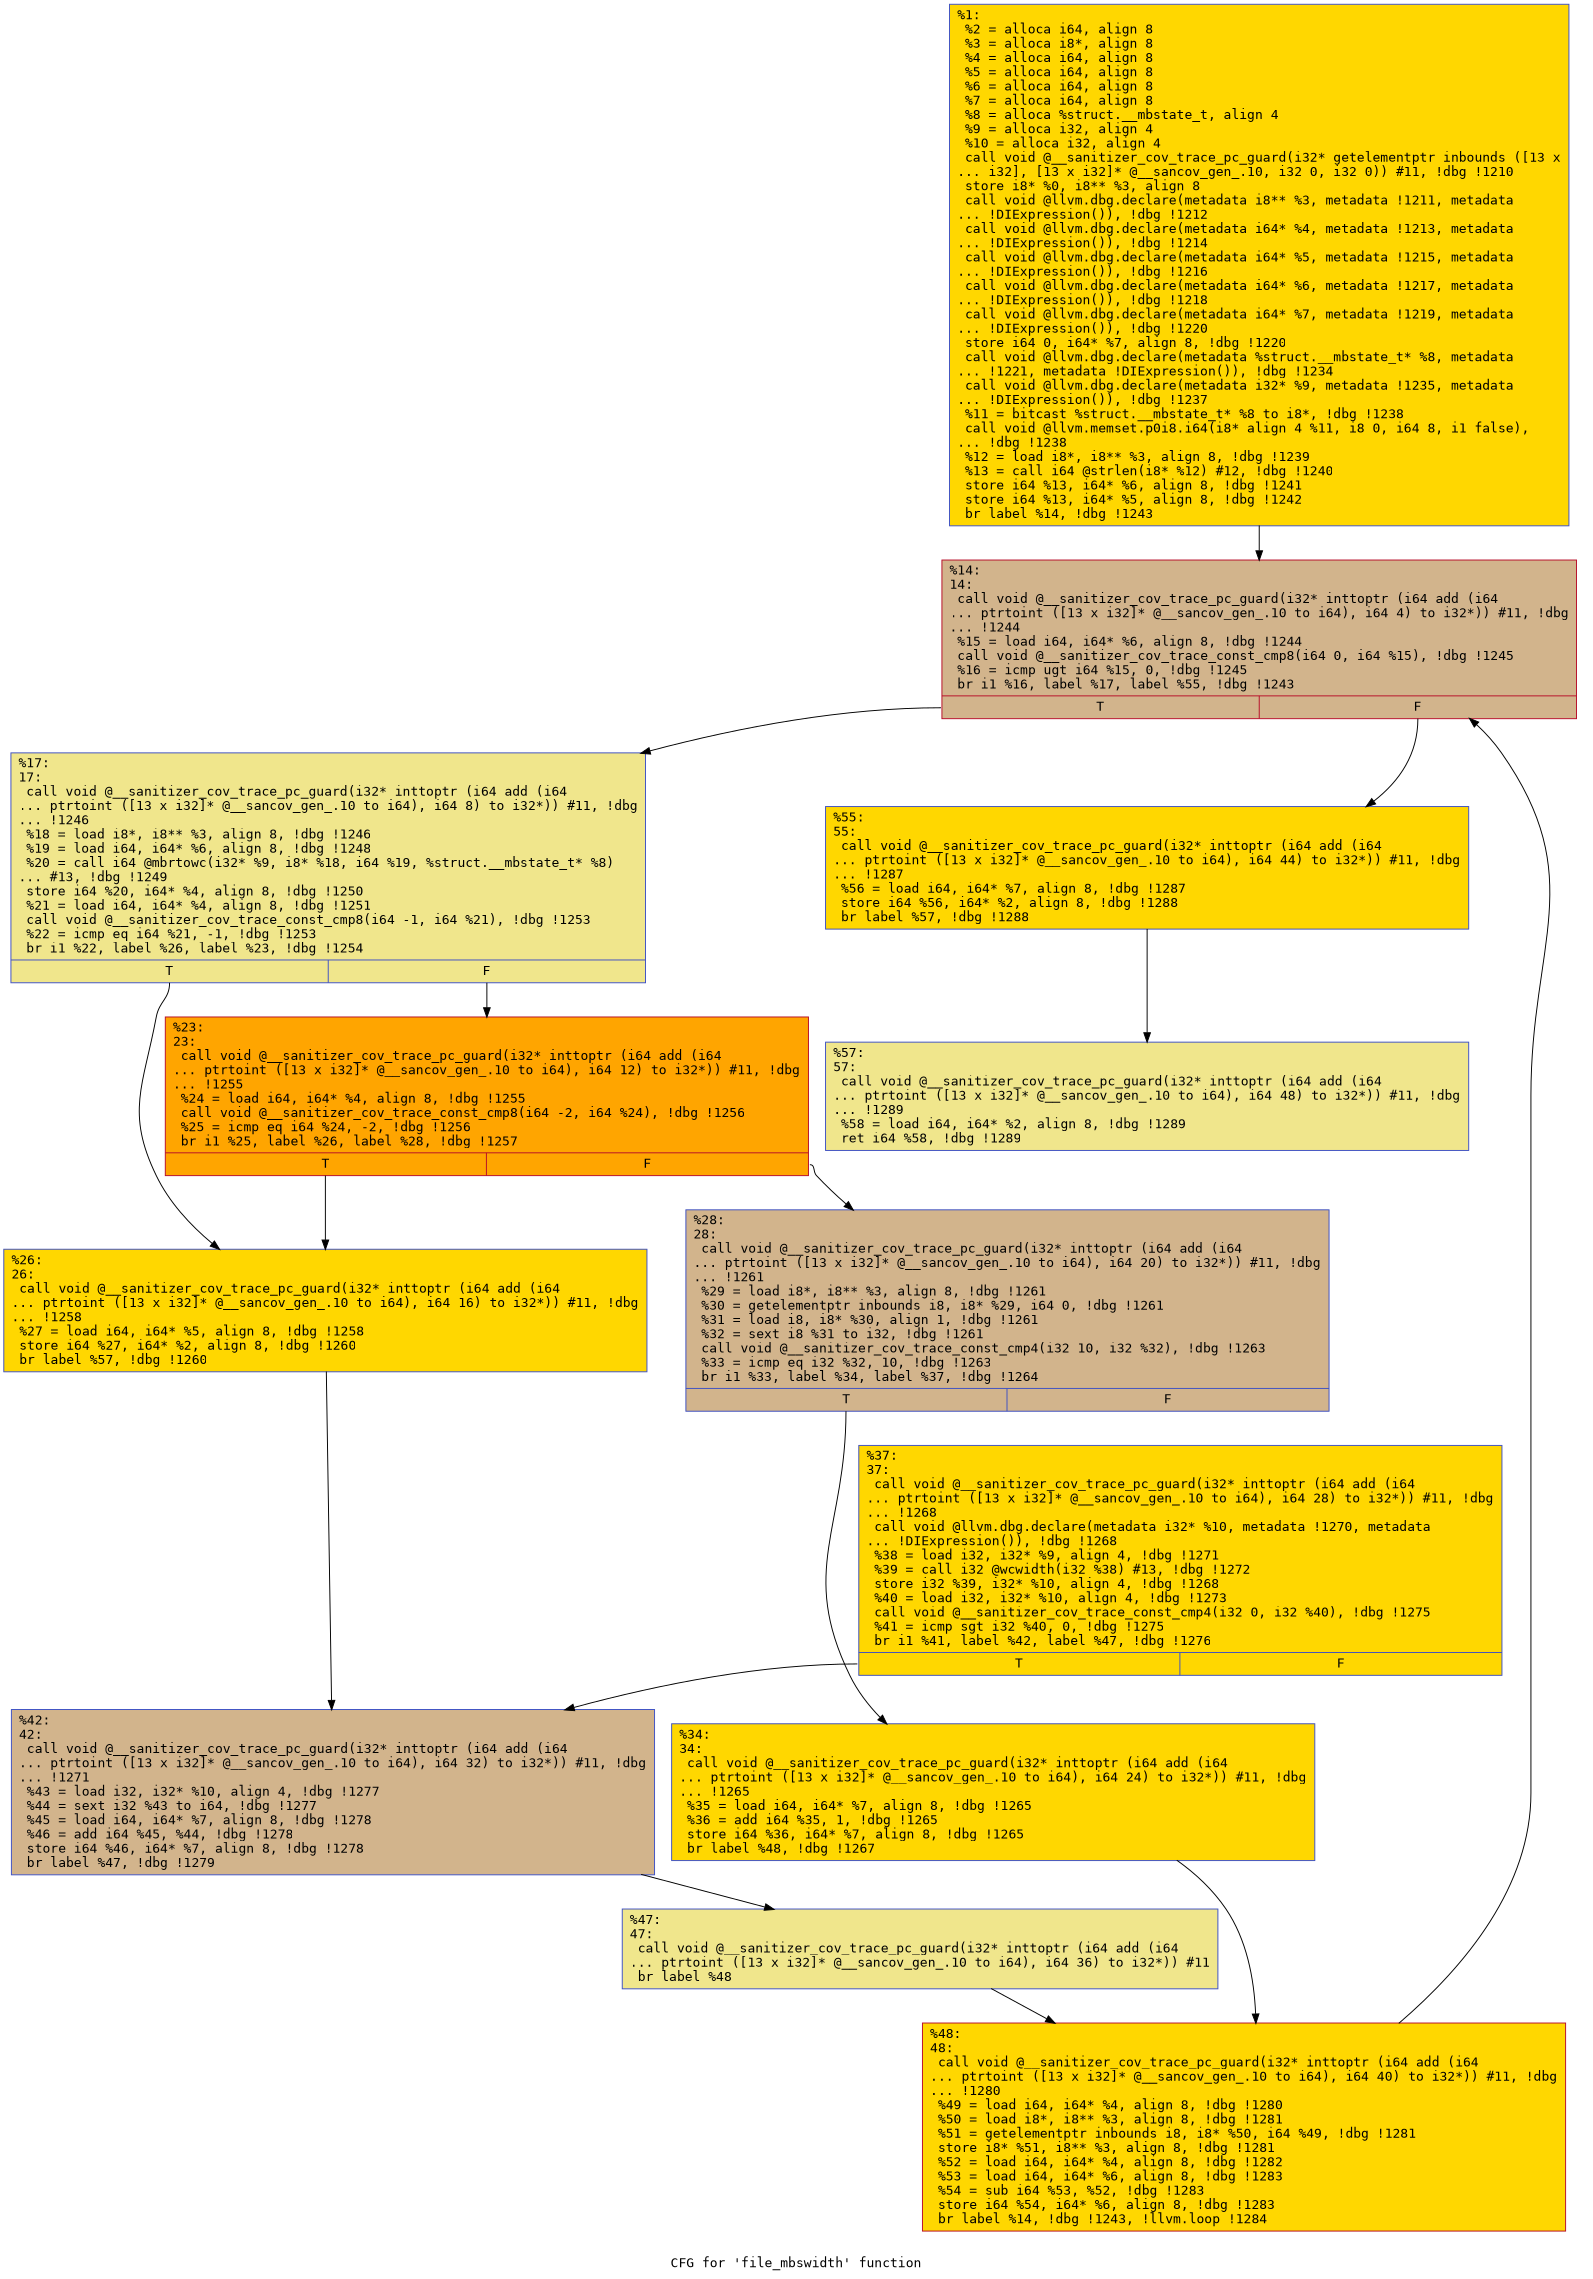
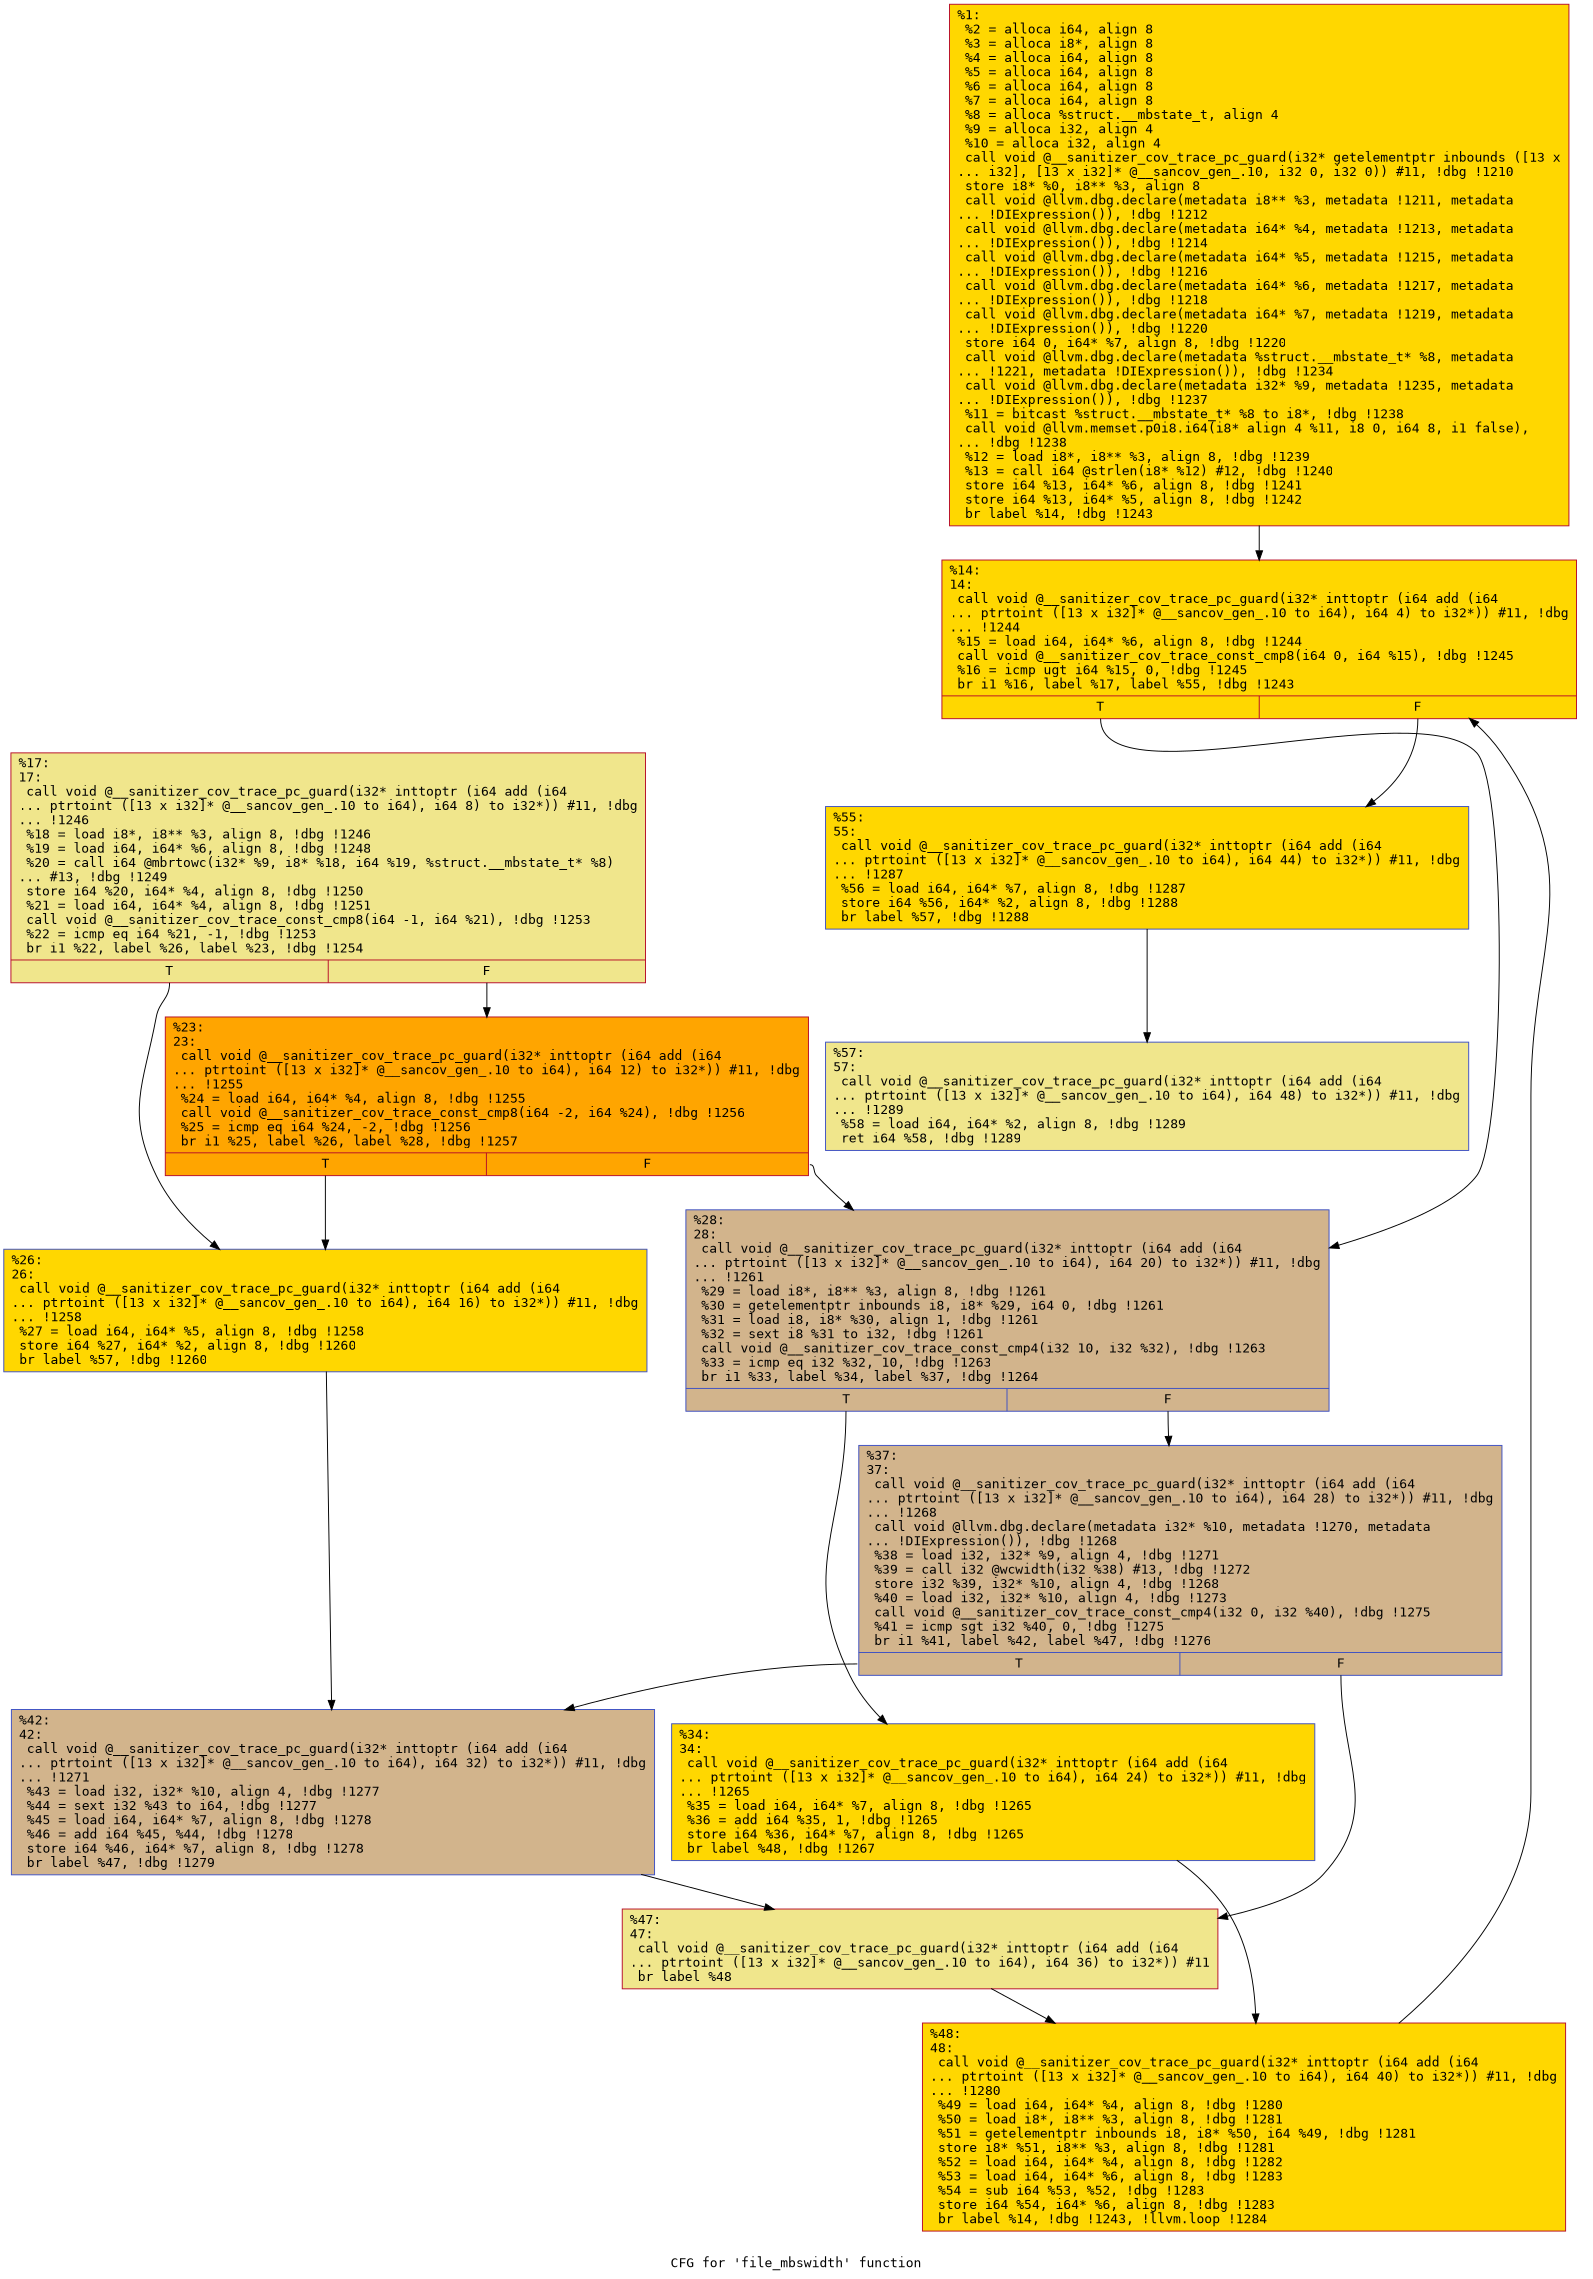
(1259, 265) -> (1259, 265)
(1259, 639) -> (1259, 639)
(794, 720) -> (1495, 845)
(328, 868) -> (328, 868)
none -> (1168, 1424)
(1180, 1560) -> (1180, 1560)
none -> (1350, 1831)
(920, 1949) -> (920, 1949)
